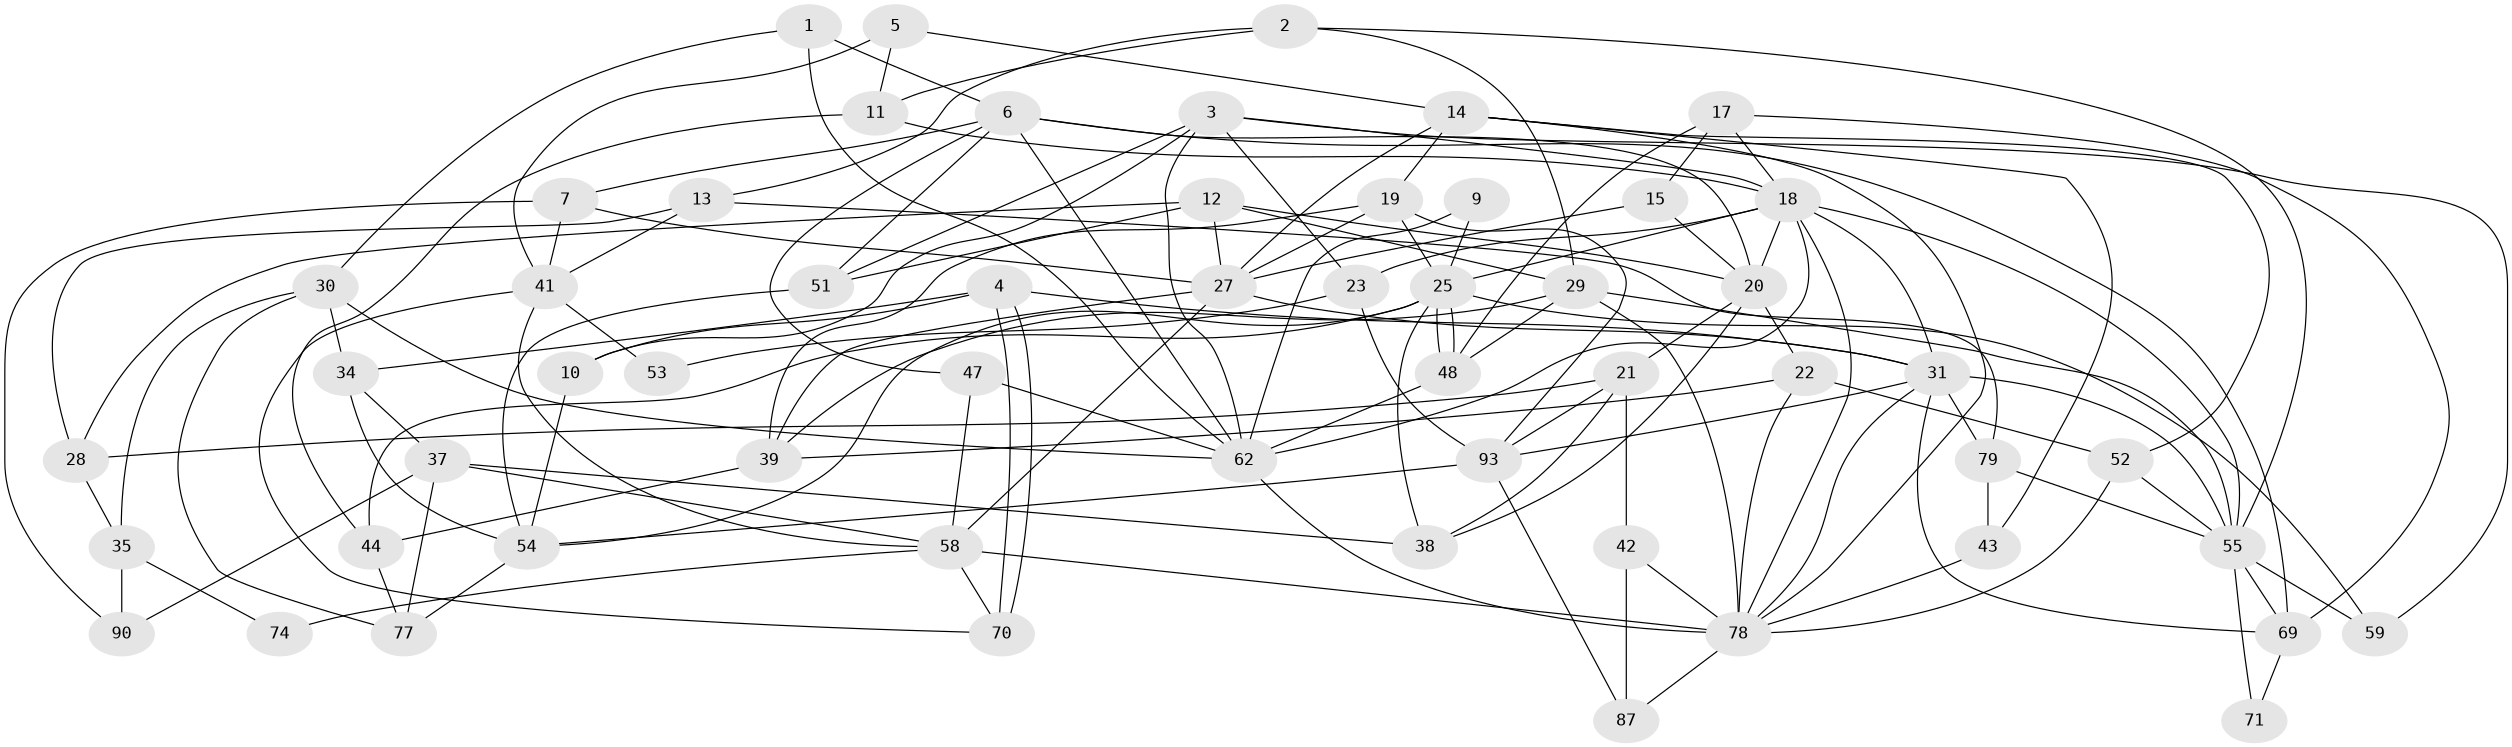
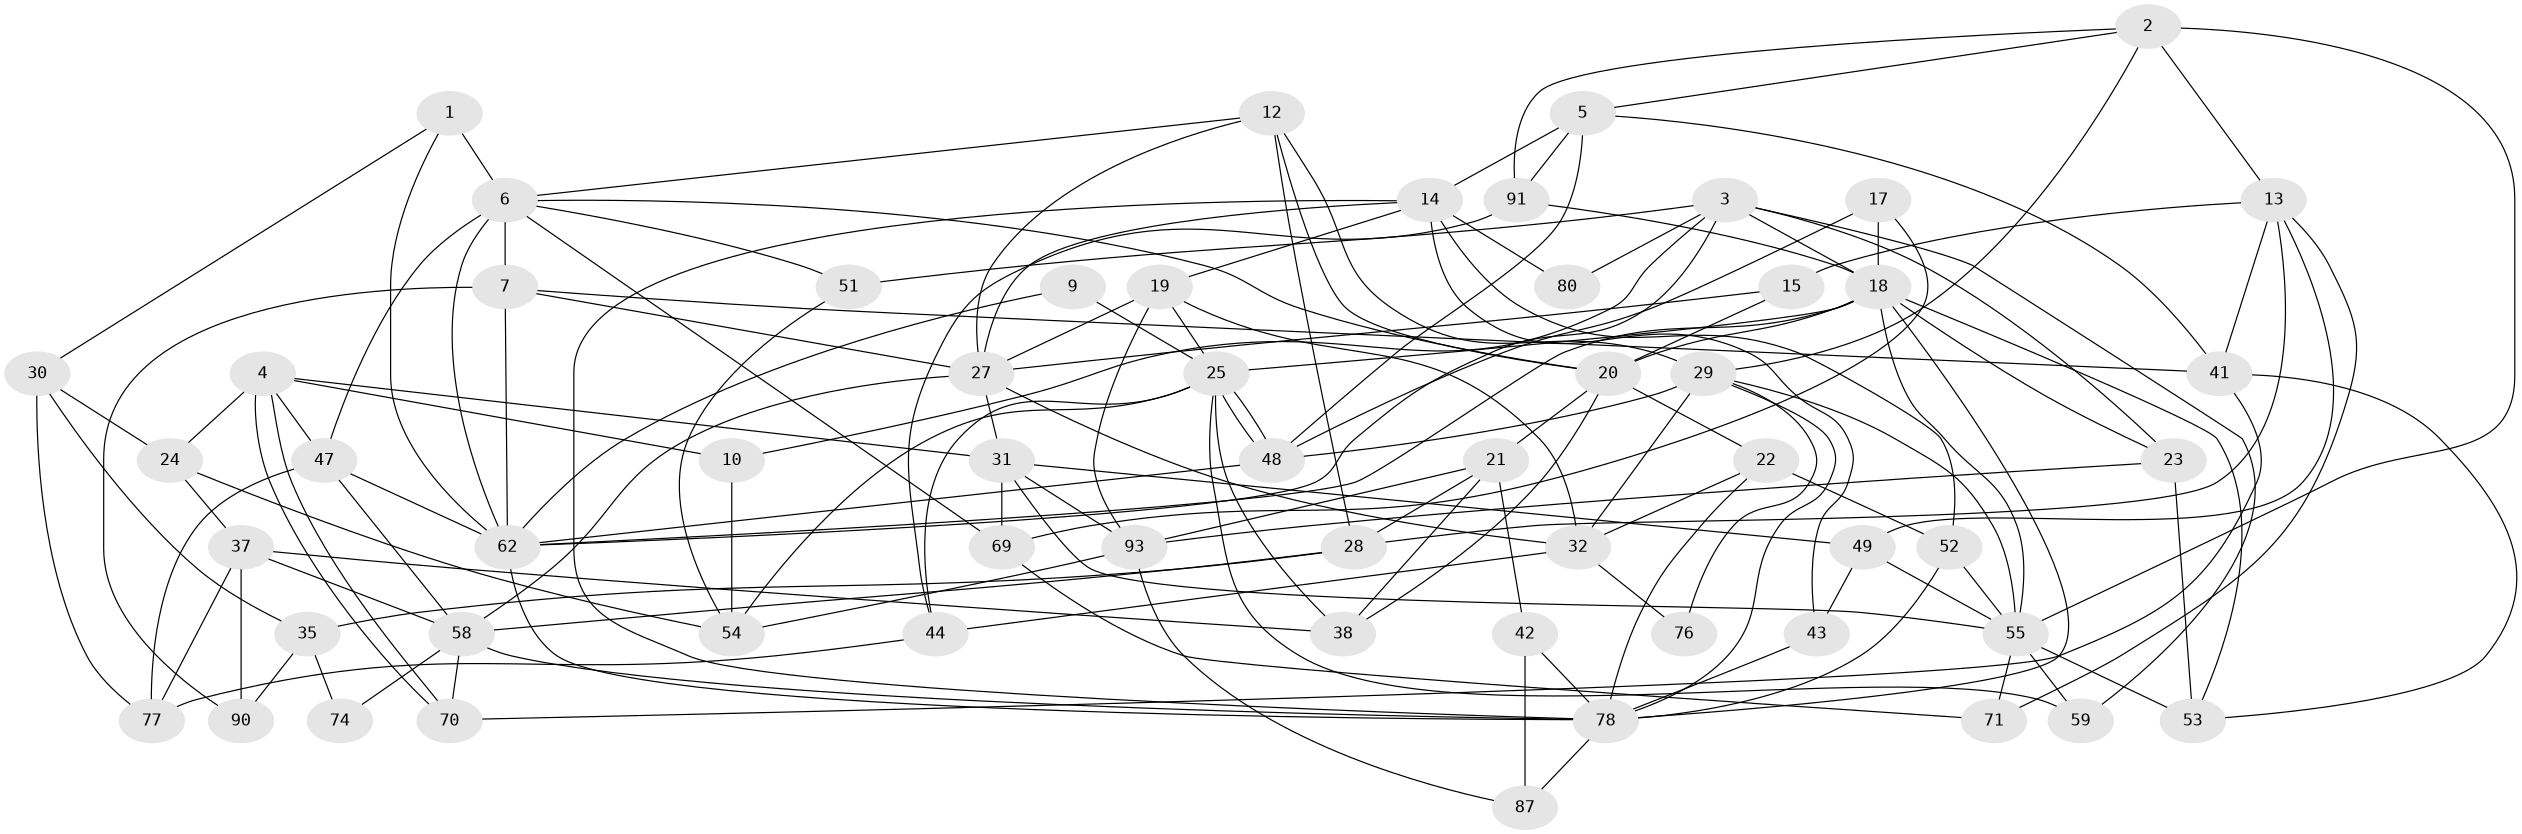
none -> (1865, 70)
(875, 113) -> (1517, 200)
(1688, 157) -> (2026, 224)
(1016, 244) -> (889, 157)
(1890, 268) -> (2187, 421)
none -> (1567, 287)
none -> (1471, 299)
(346, 374) -> (170, 461)
none -> (294, 417)
(811, 435) -> (506, 428)
(769, 461) -> (1578, 547)
(1988, 461) -> (1863, 547)
(1830, 498) -> none
(697, 512) -> (784, 604)
none -> (2292, 520)
(471, 587) -> (177, 562)
(2260, 591) -> (2104, 678)
none -> (1684, 634)
